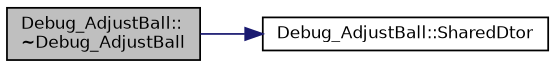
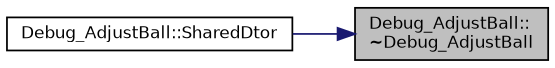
(223, 34) -> (315, 34)
